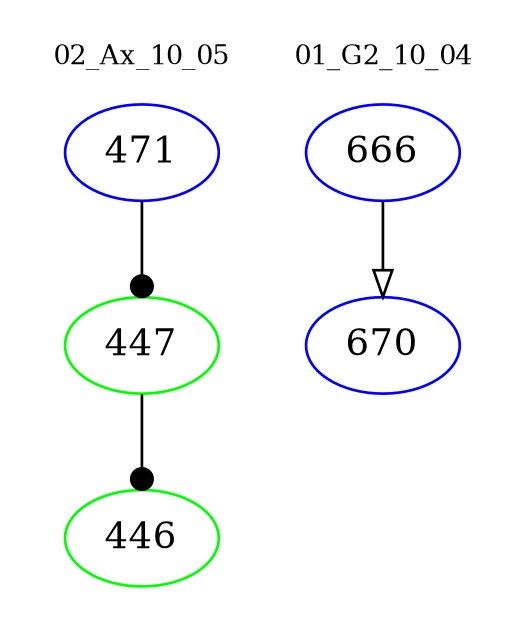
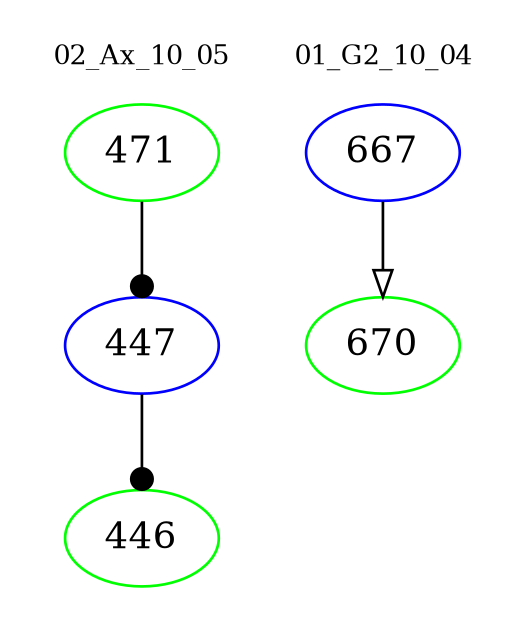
(142, 153) -> (142, 153)
(383, 153) -> (383, 153)
(142, 345) -> (142, 345)
(383, 345) -> (383, 345)
